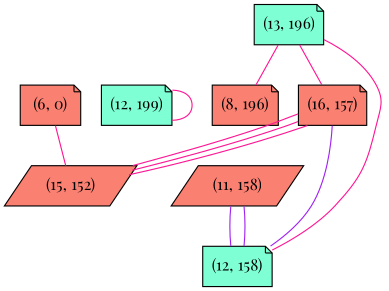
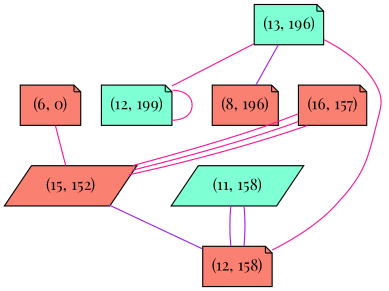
(267, 65) -> (267, 65)
(311, 65) -> (213, 65)
(237, 186) -> (237, 186)
(317, 194) -> (156, 227)
(237, 266) -> (237, 266)
